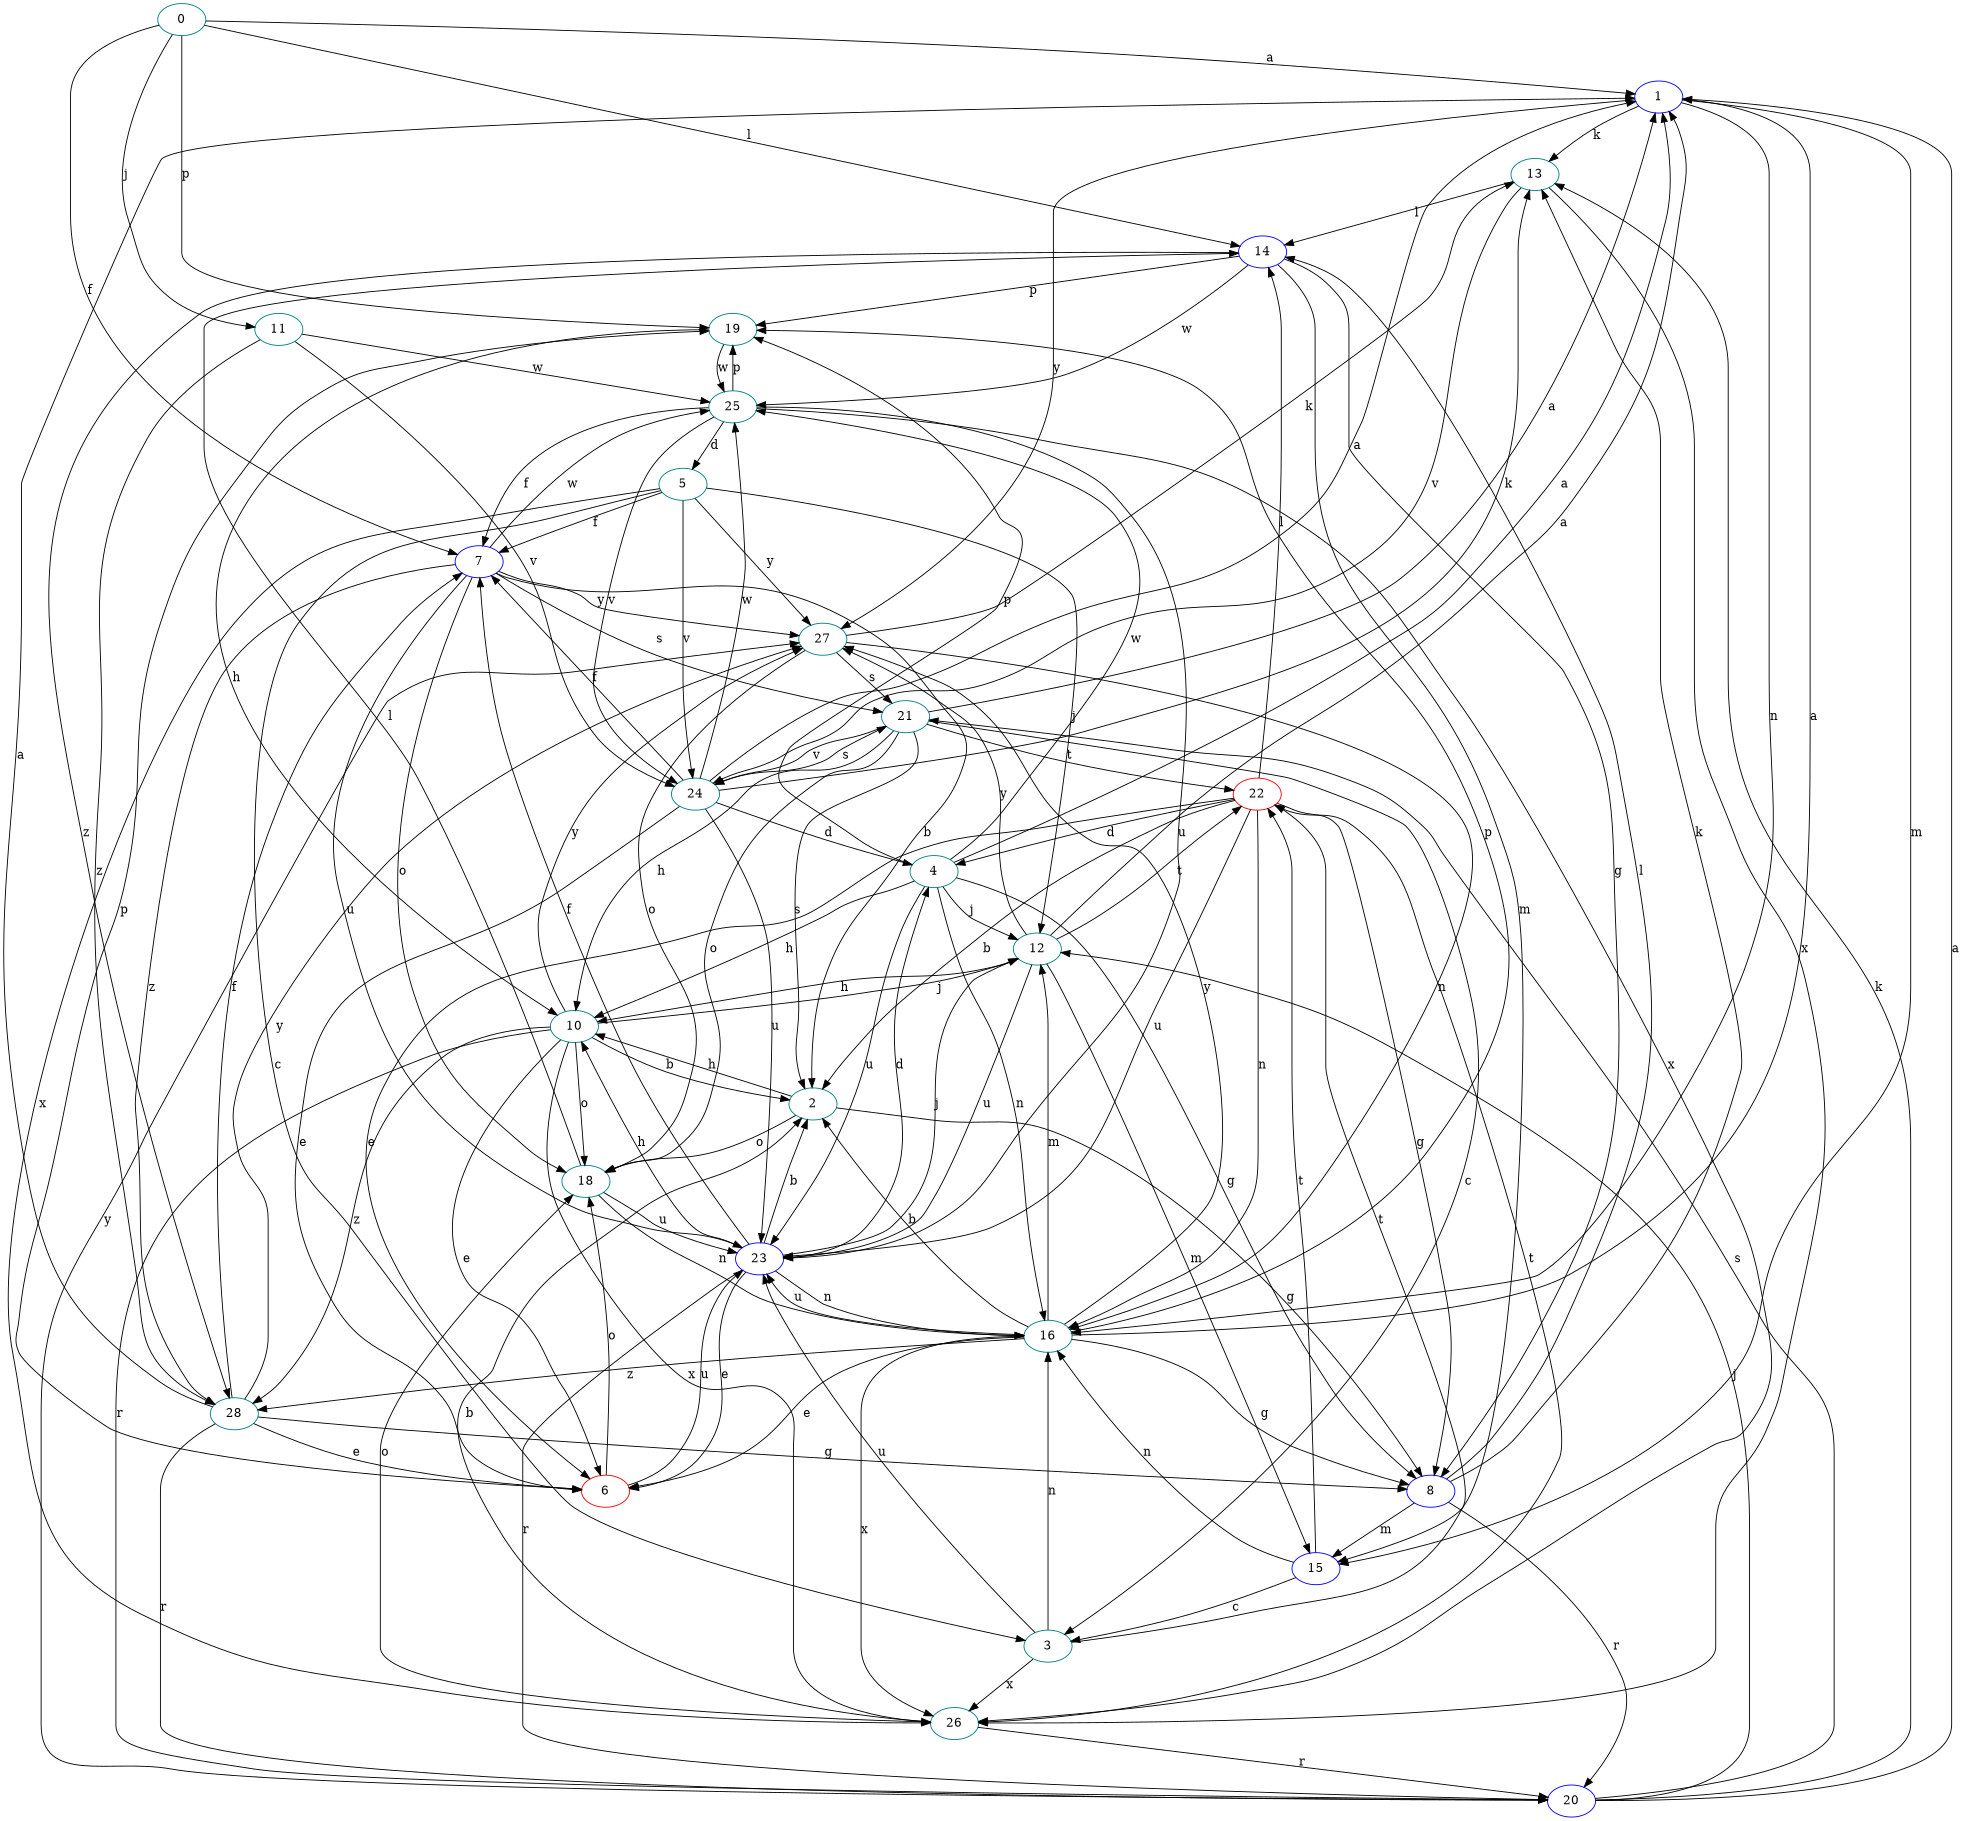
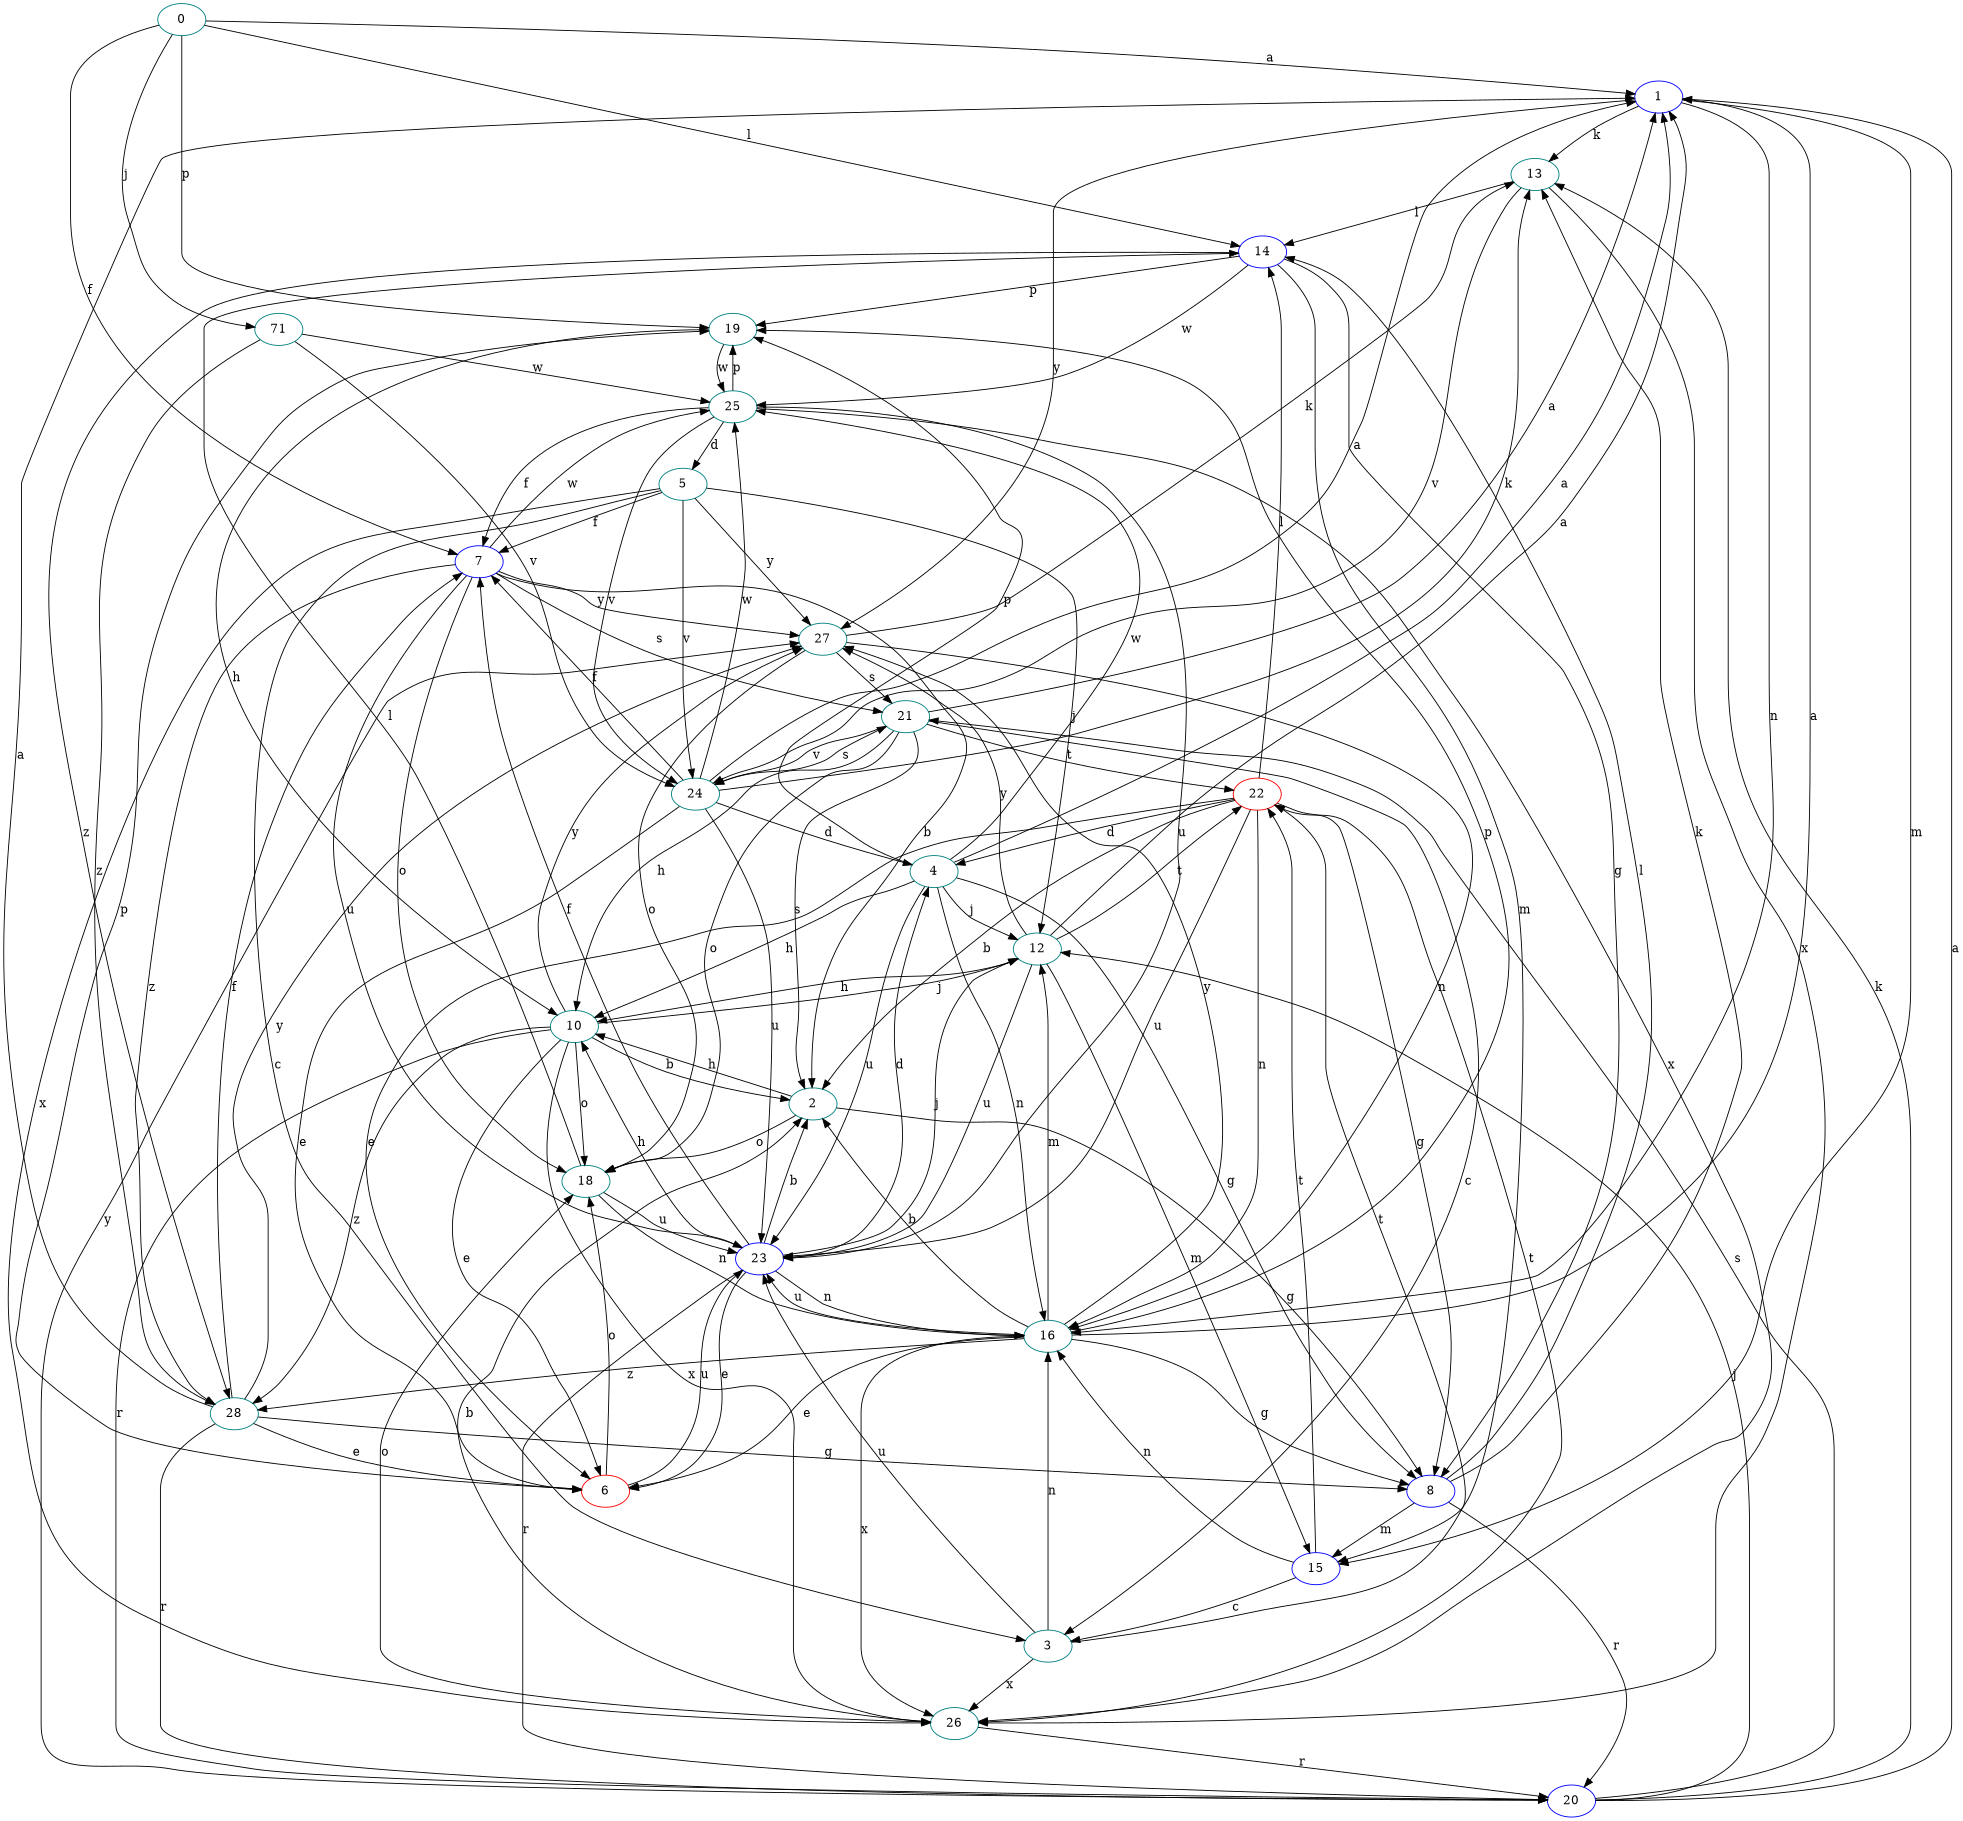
(279, 329) -> (279, 329)
